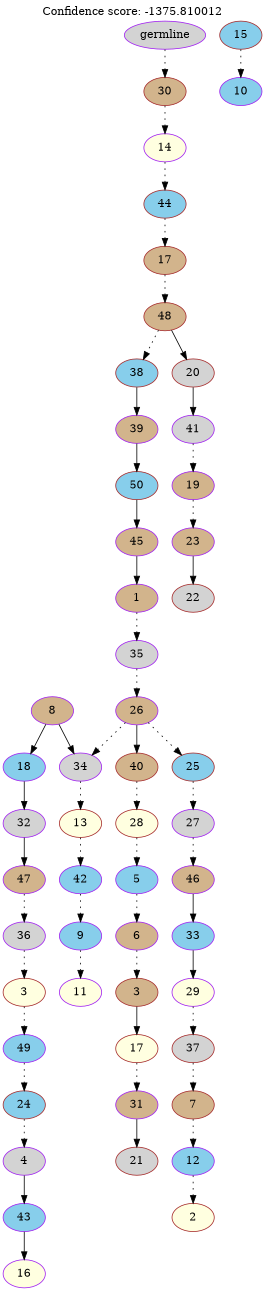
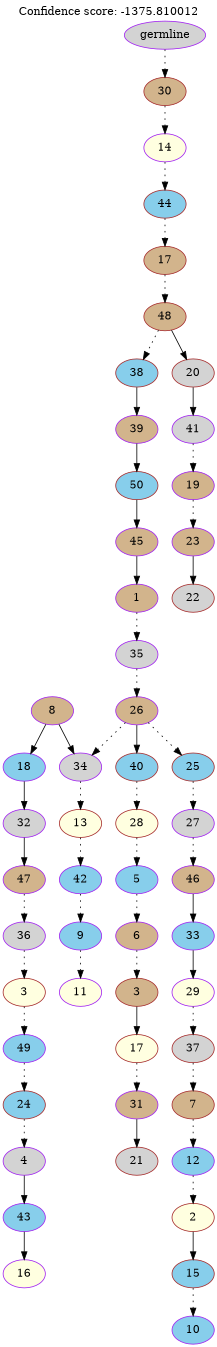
(137, 767) -> (137, 767)
none -> (193, 1242)
